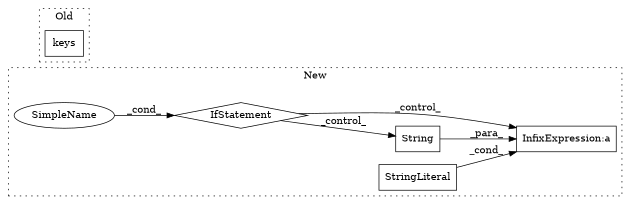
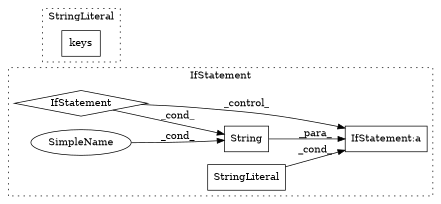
(64, 17) -> (81, 17)
(315, 76) -> (221, 76)
(141, 115) -> (174, 142)
(343, 121) -> (178, 116)
(566, 139) -> (386, 139)
